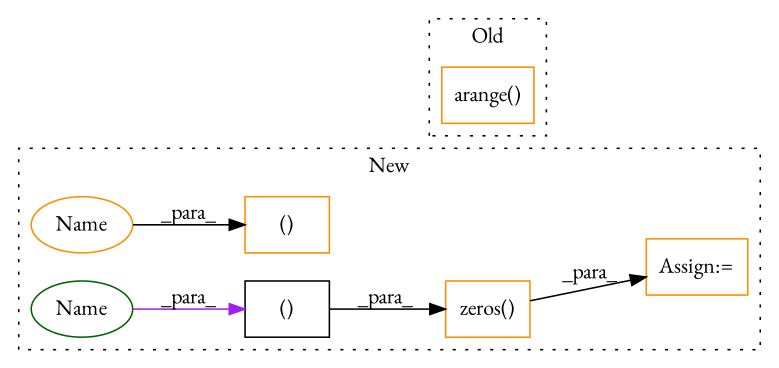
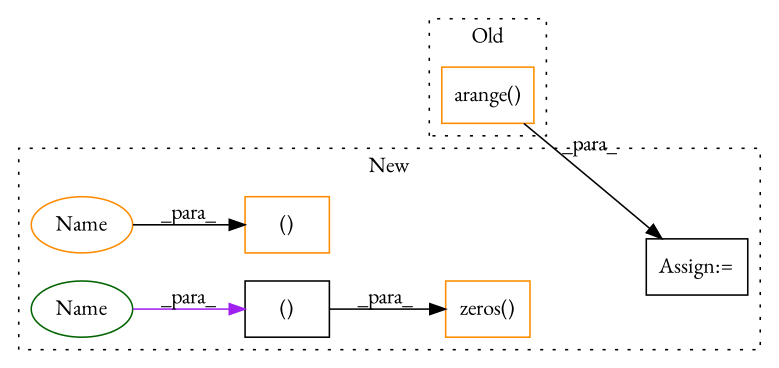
(697, 267) -> (697, 267)
(580, 291) -> (587, 176)
